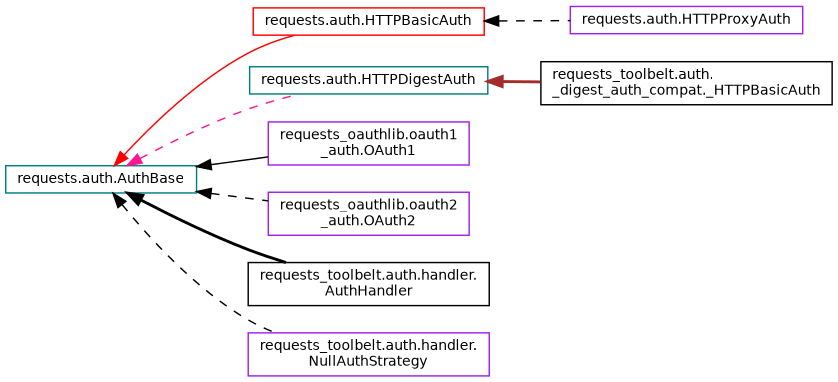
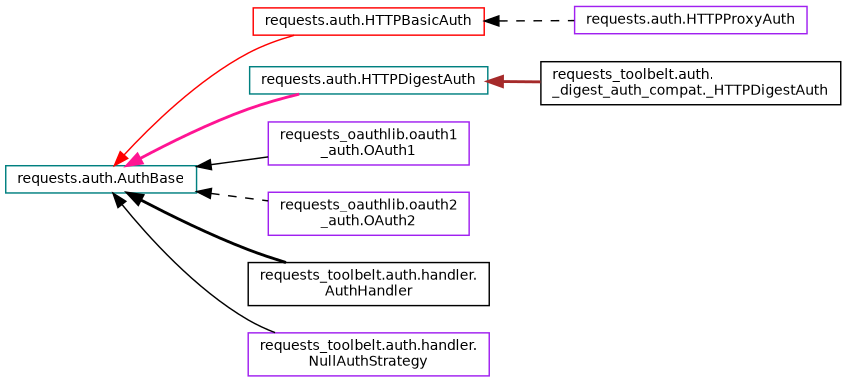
(687, 83) -> (691, 83)
(217, 121) -> (217, 121)
(191, 278) -> (191, 278)
